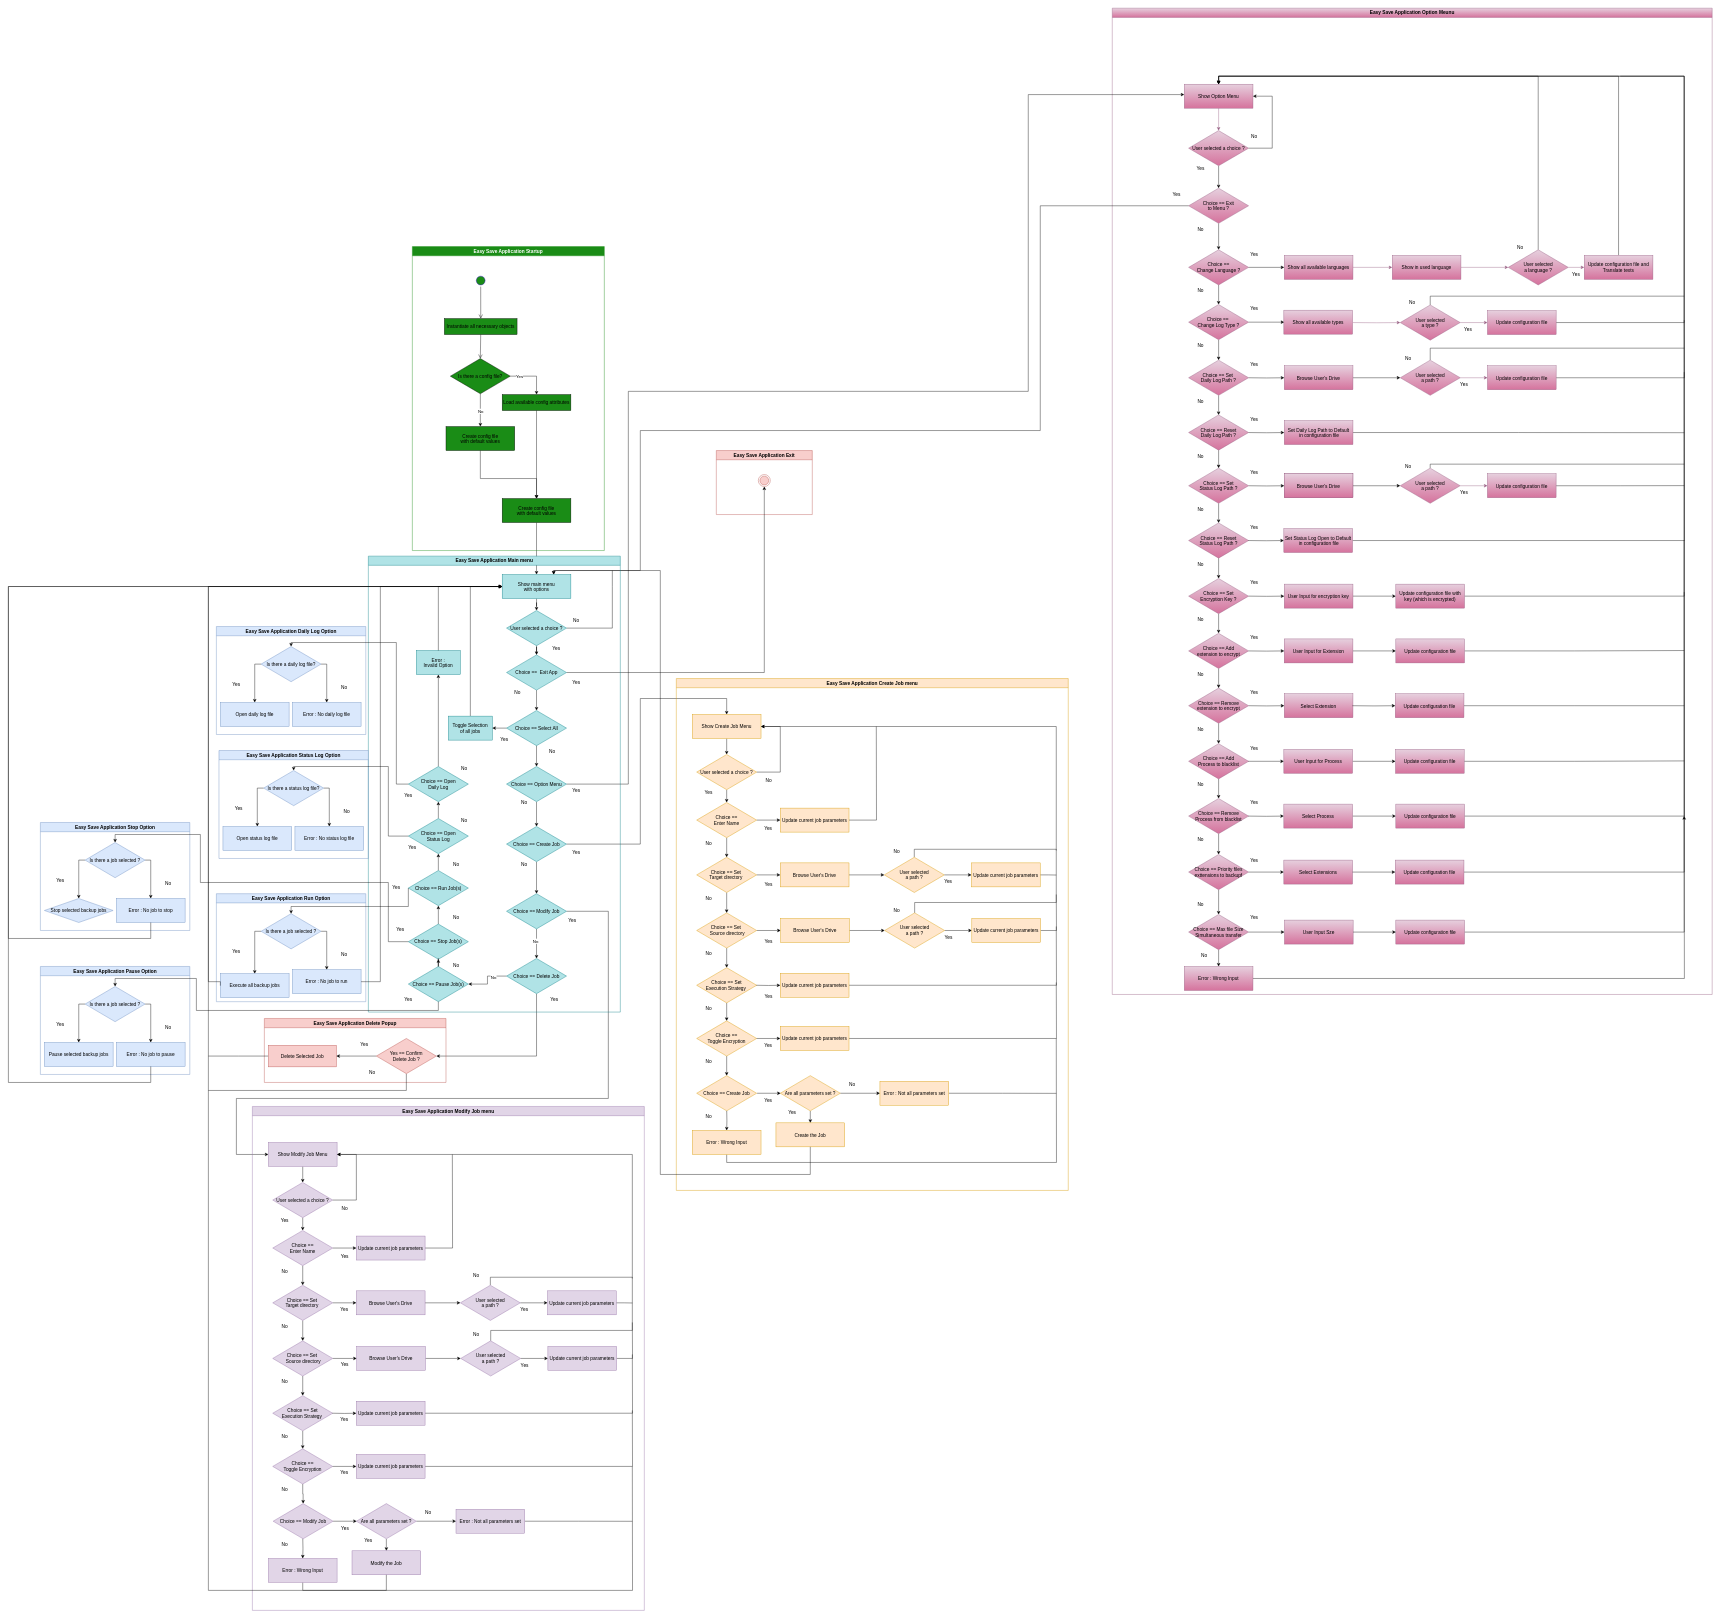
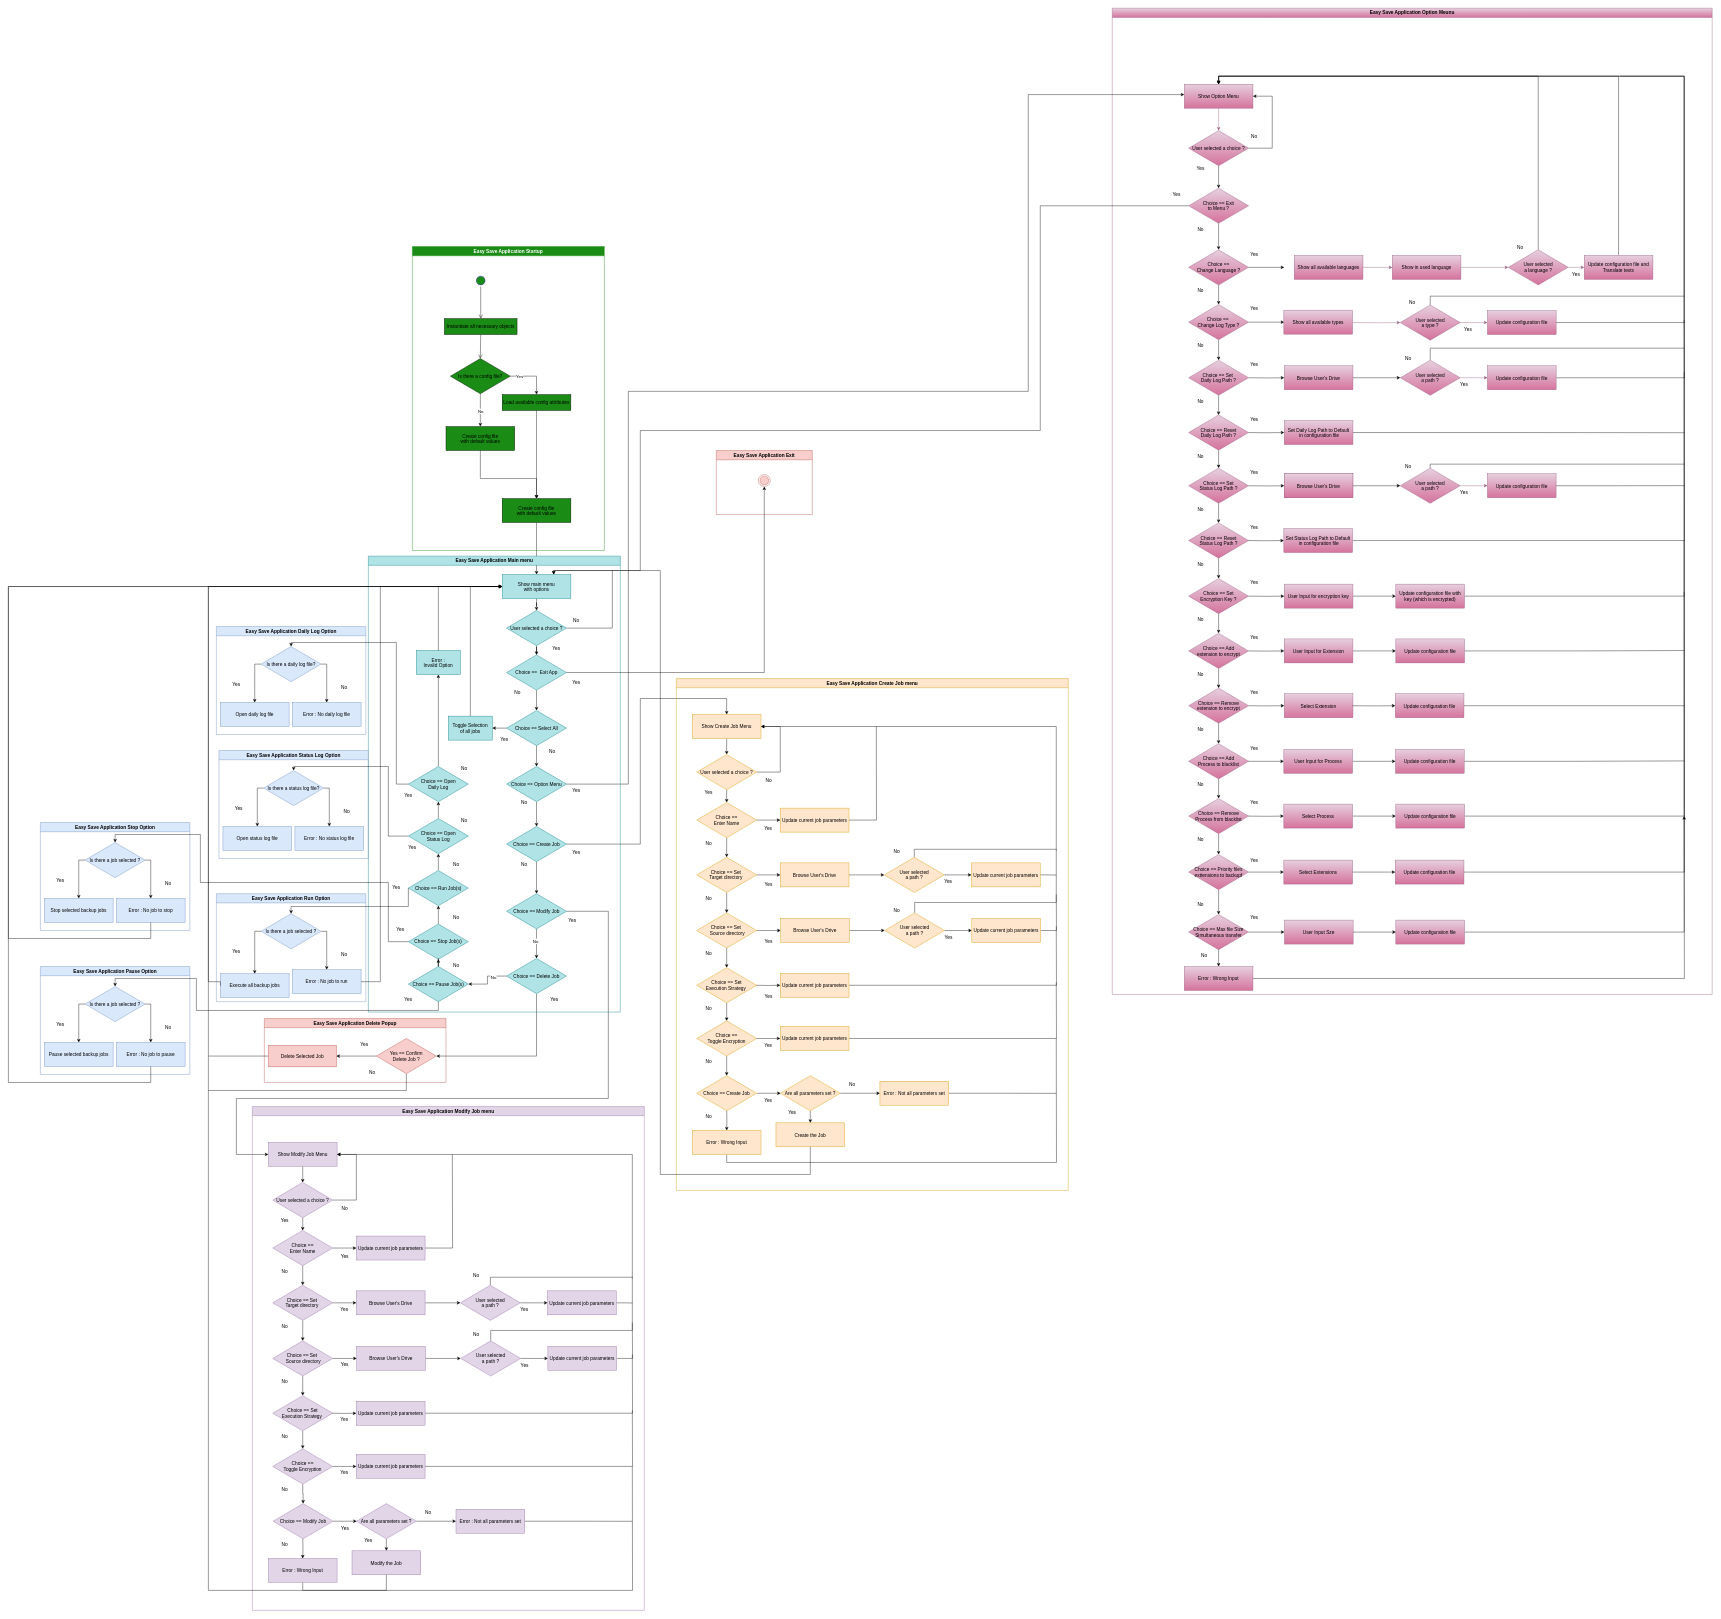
(1319, 267) -> (1329, 267)
(1318, 538) -> (1318, 538)
(79, 911) -> (79, 911)
